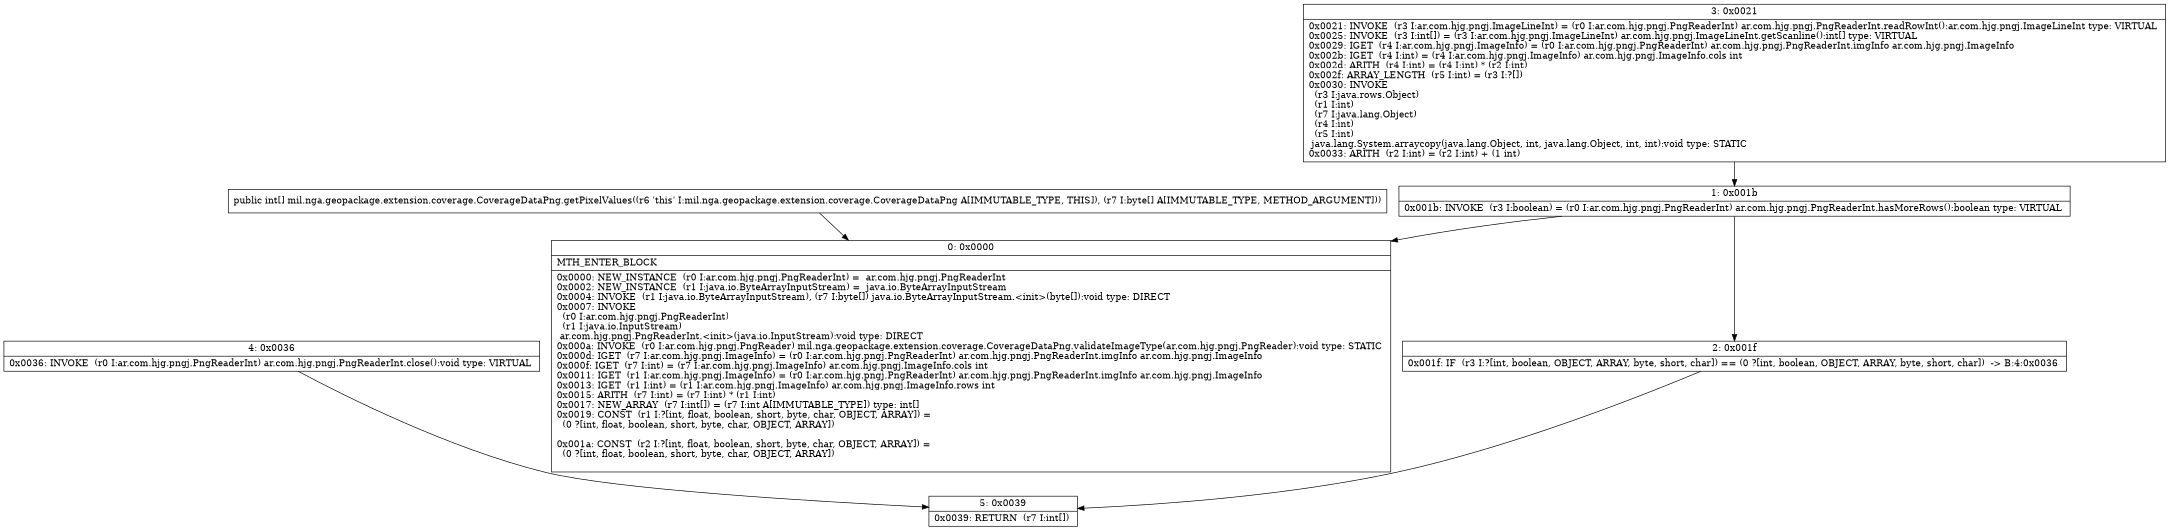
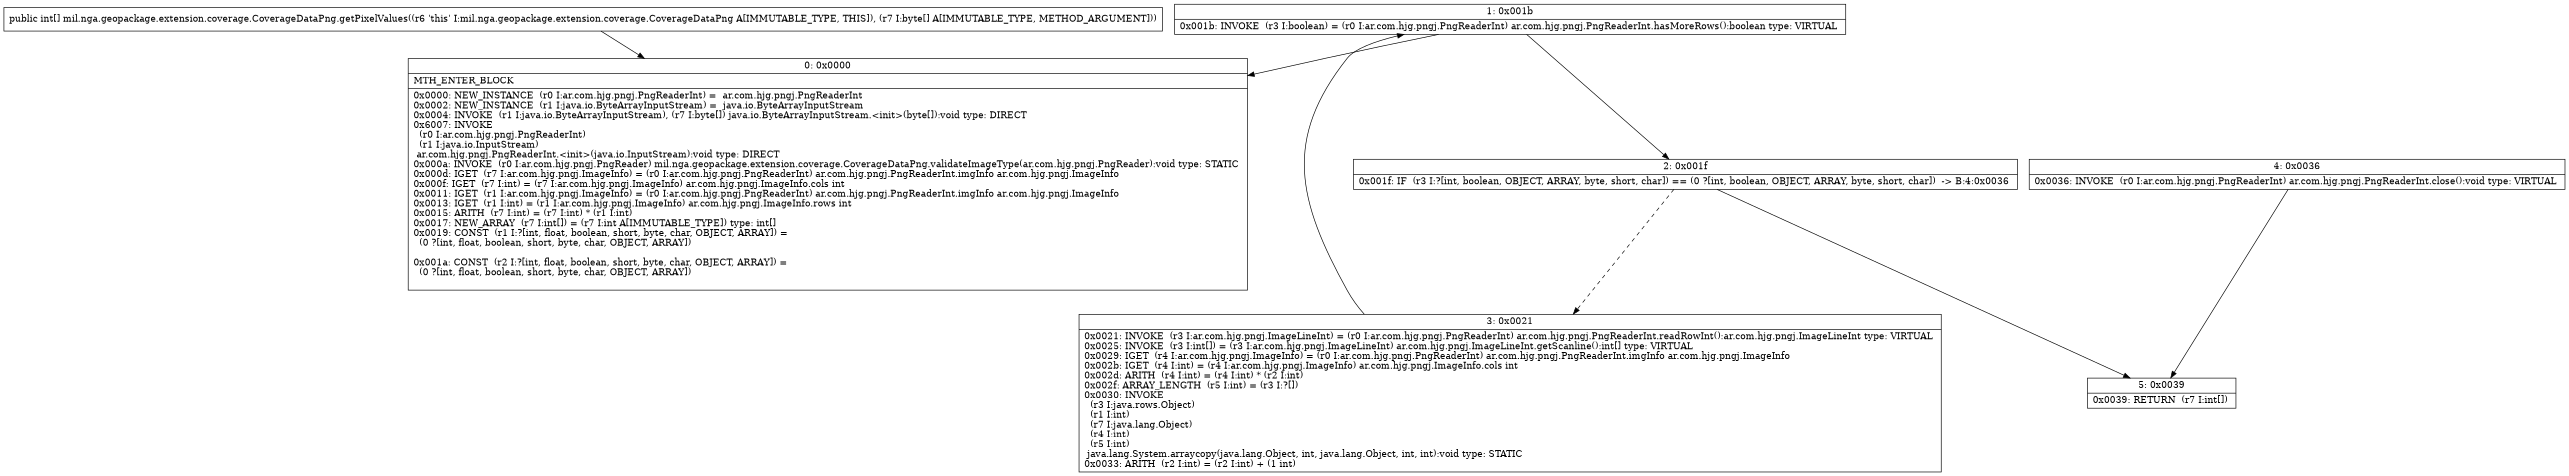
none -> (1626, 249)
(600, 307) -> (456, 125)
